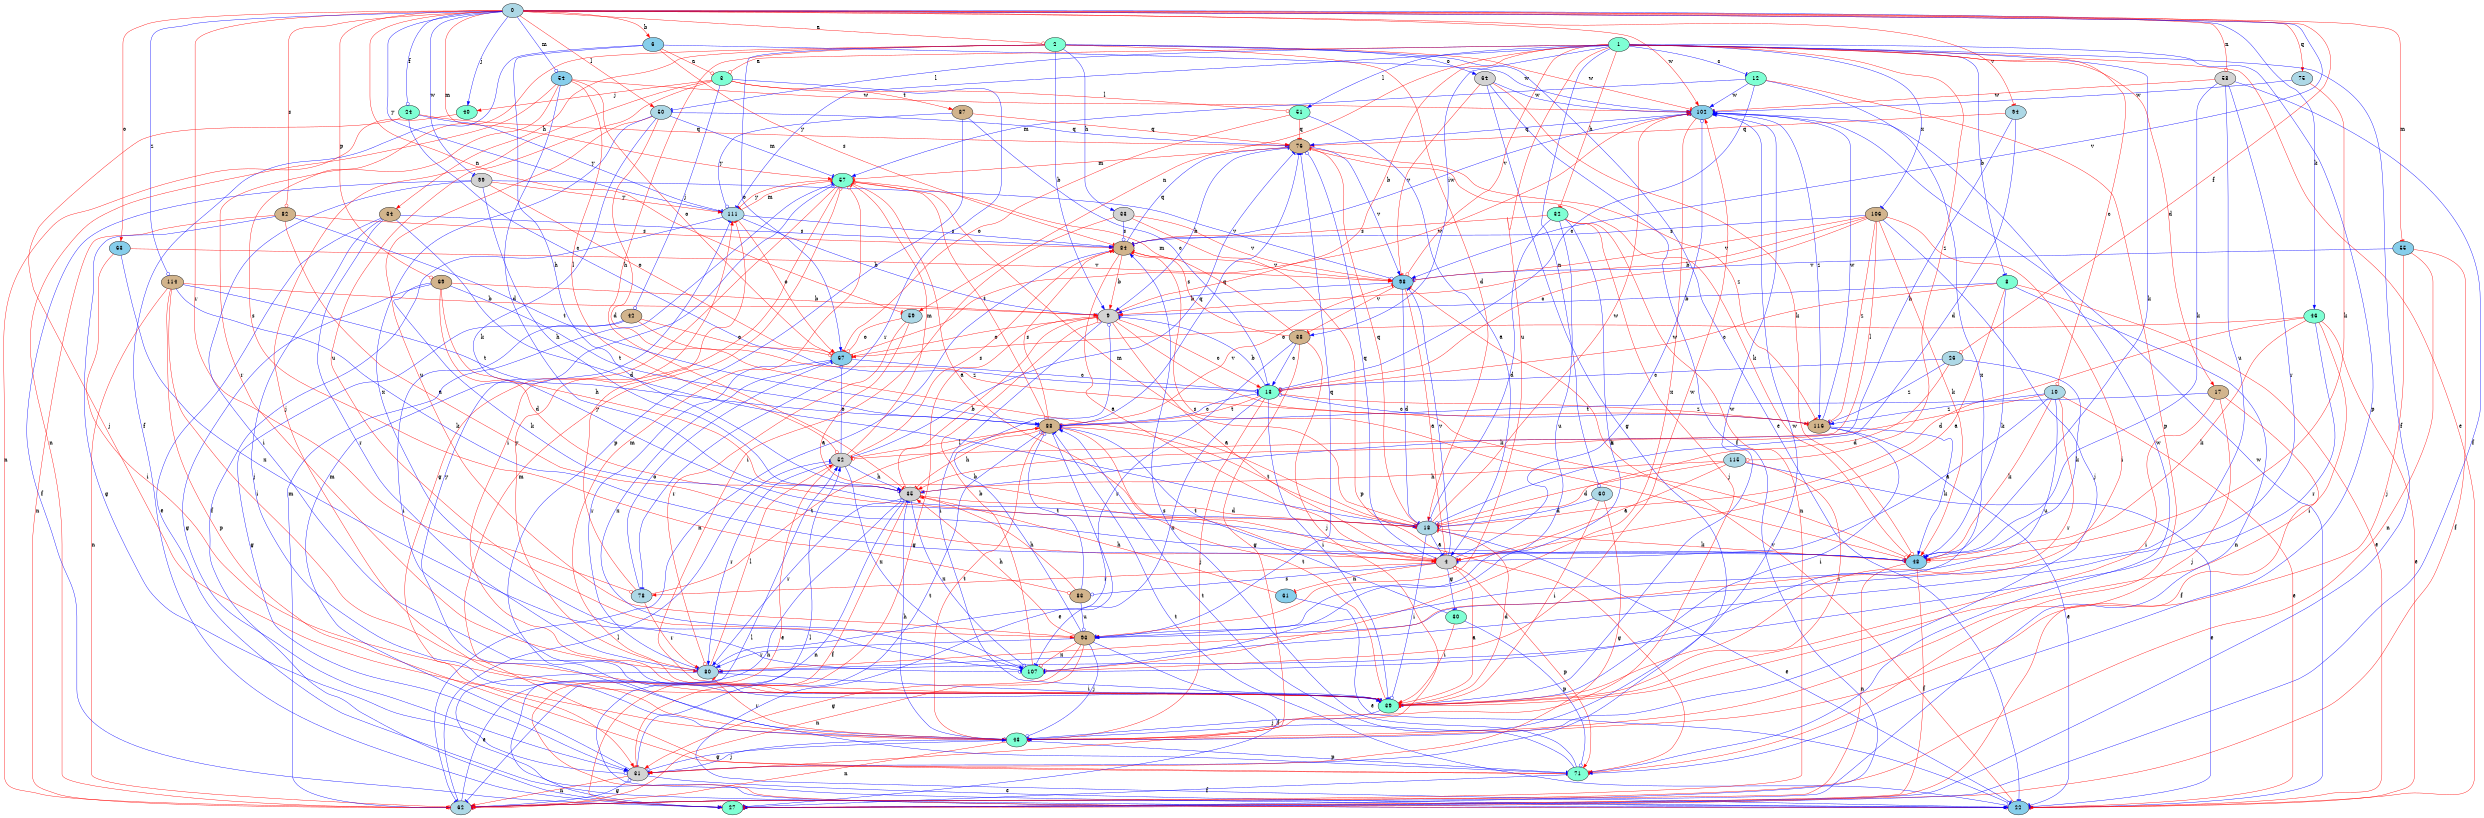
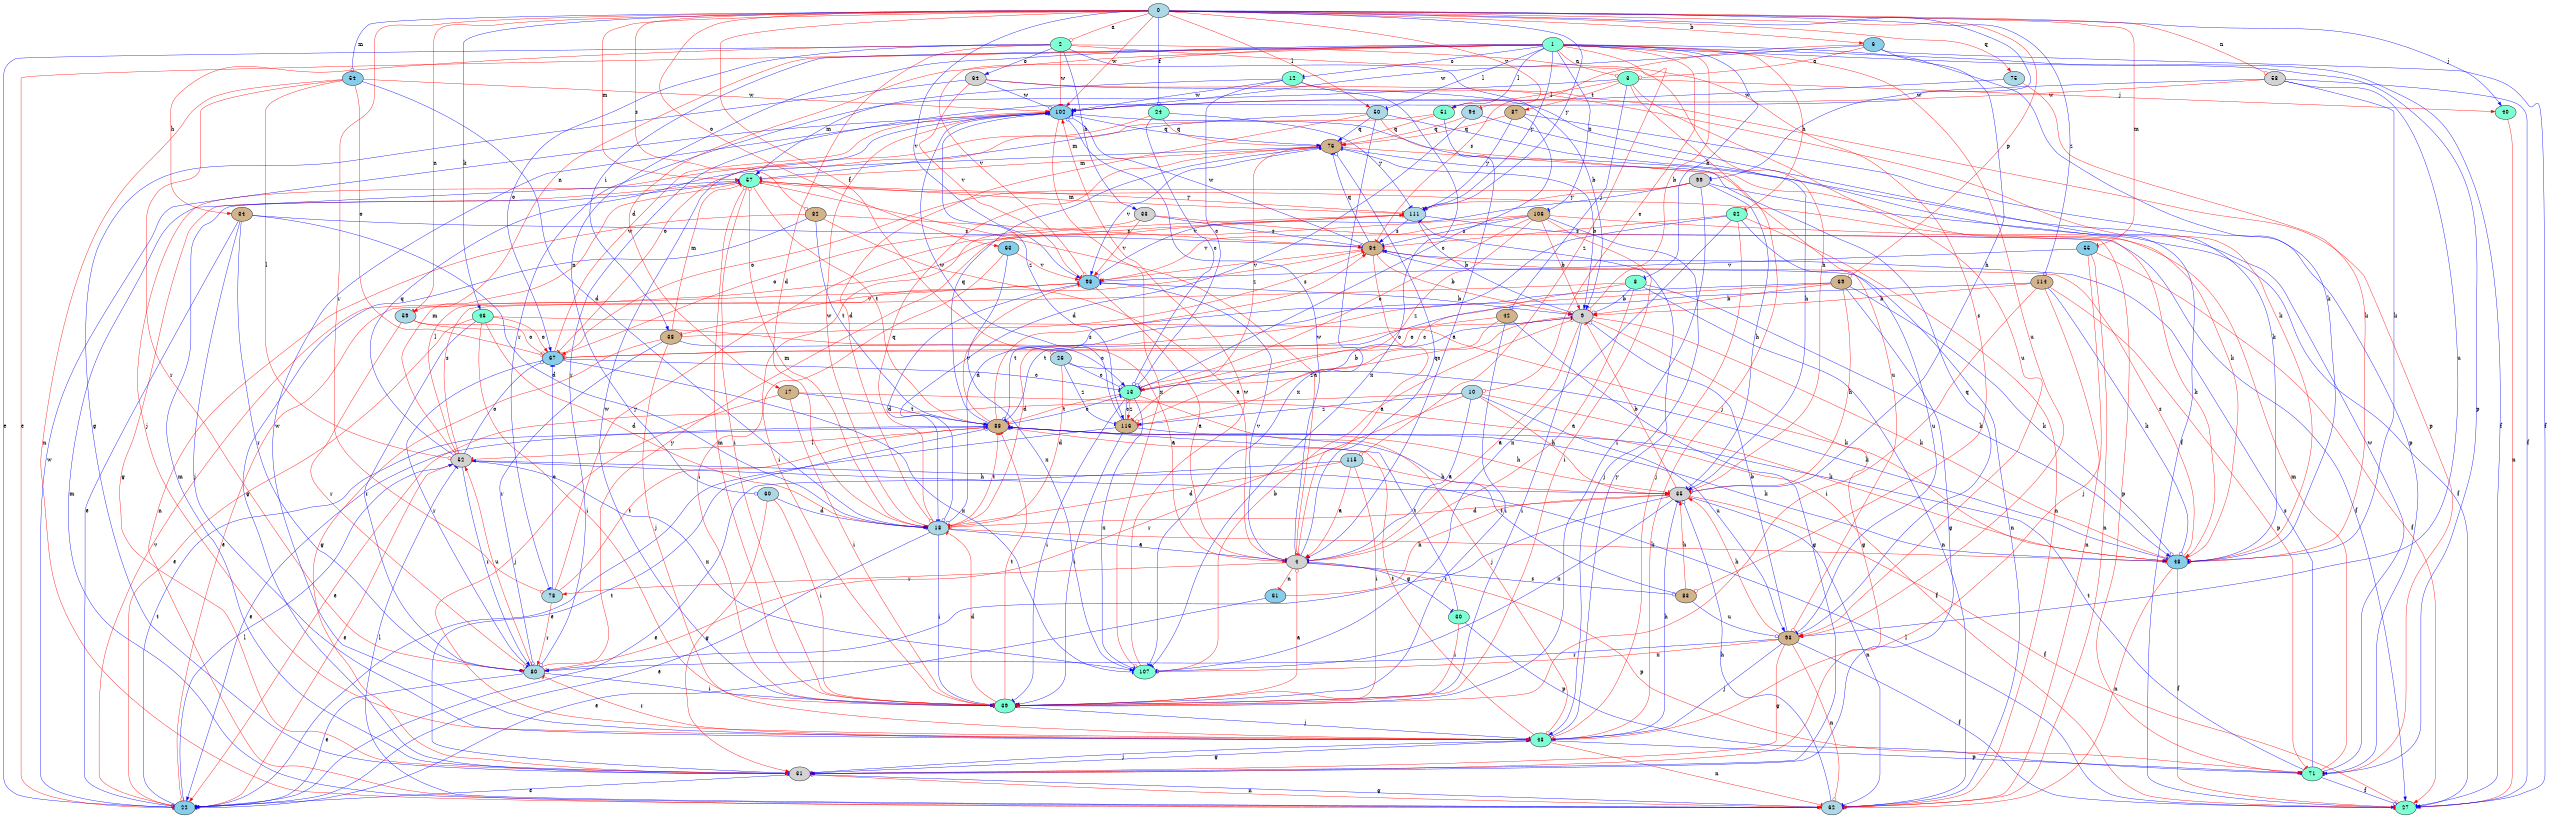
(4, 503) -> (2512, 500)
(751, 562) -> (497, 562)
